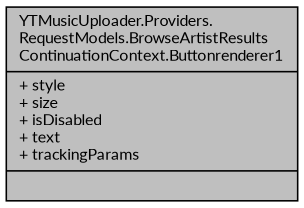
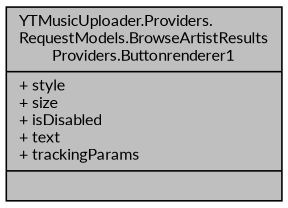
(152, 56) -> (144, 56)
